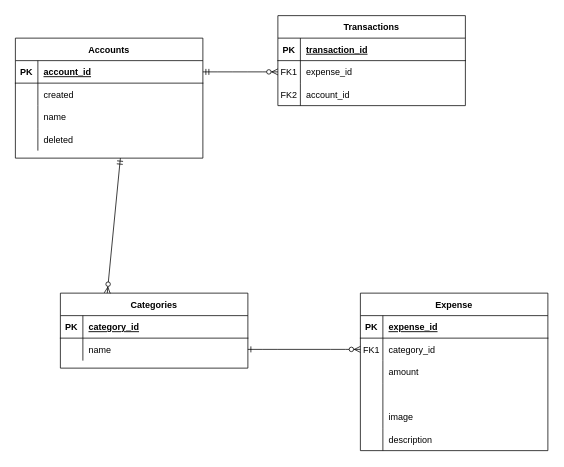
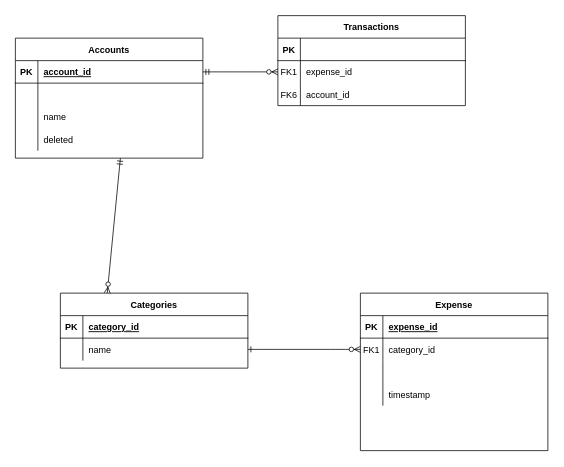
(383, 49) -> none
(120, 94) -> none
(289, 95) -> (289, 95)
(465, 372) -> none
none -> (465, 394)
(465, 417) -> none
(465, 439) -> none
